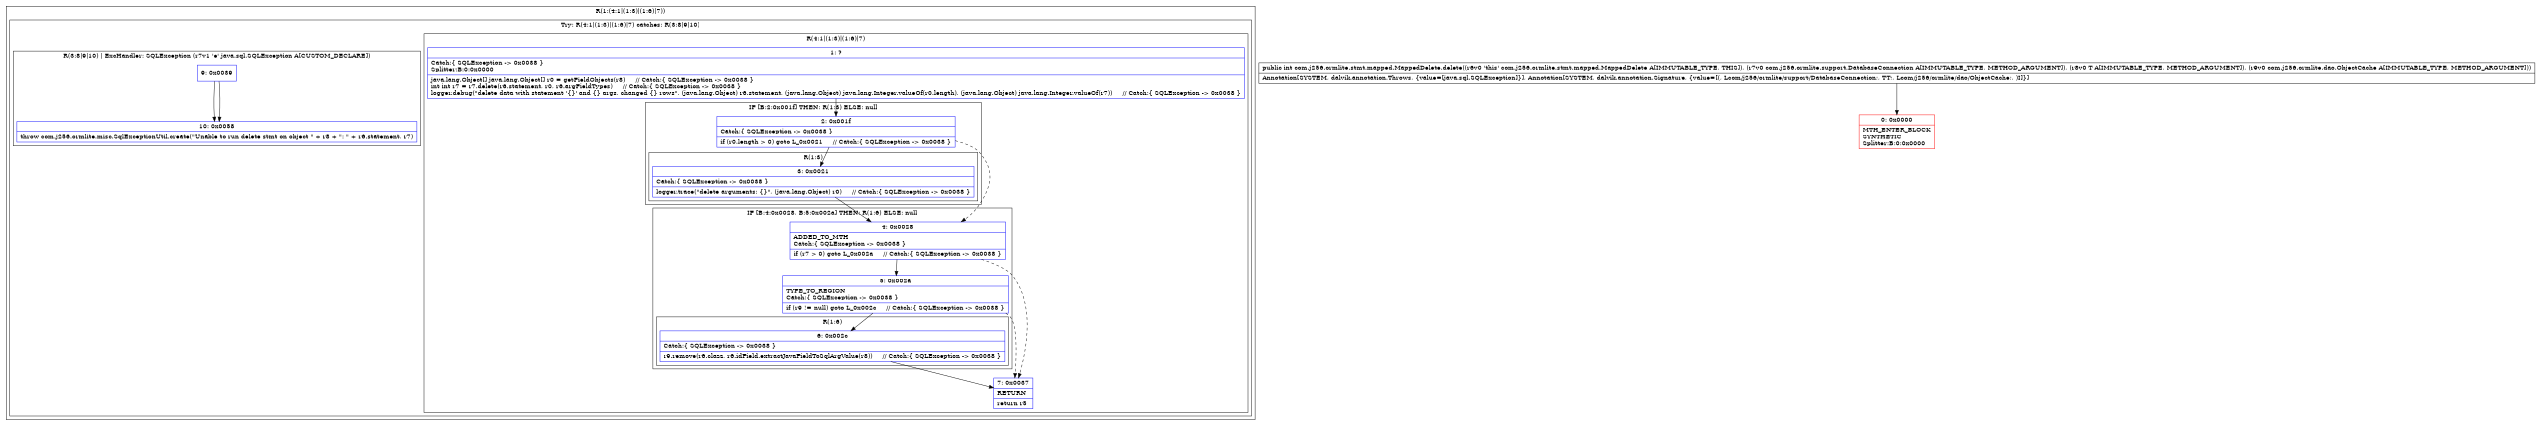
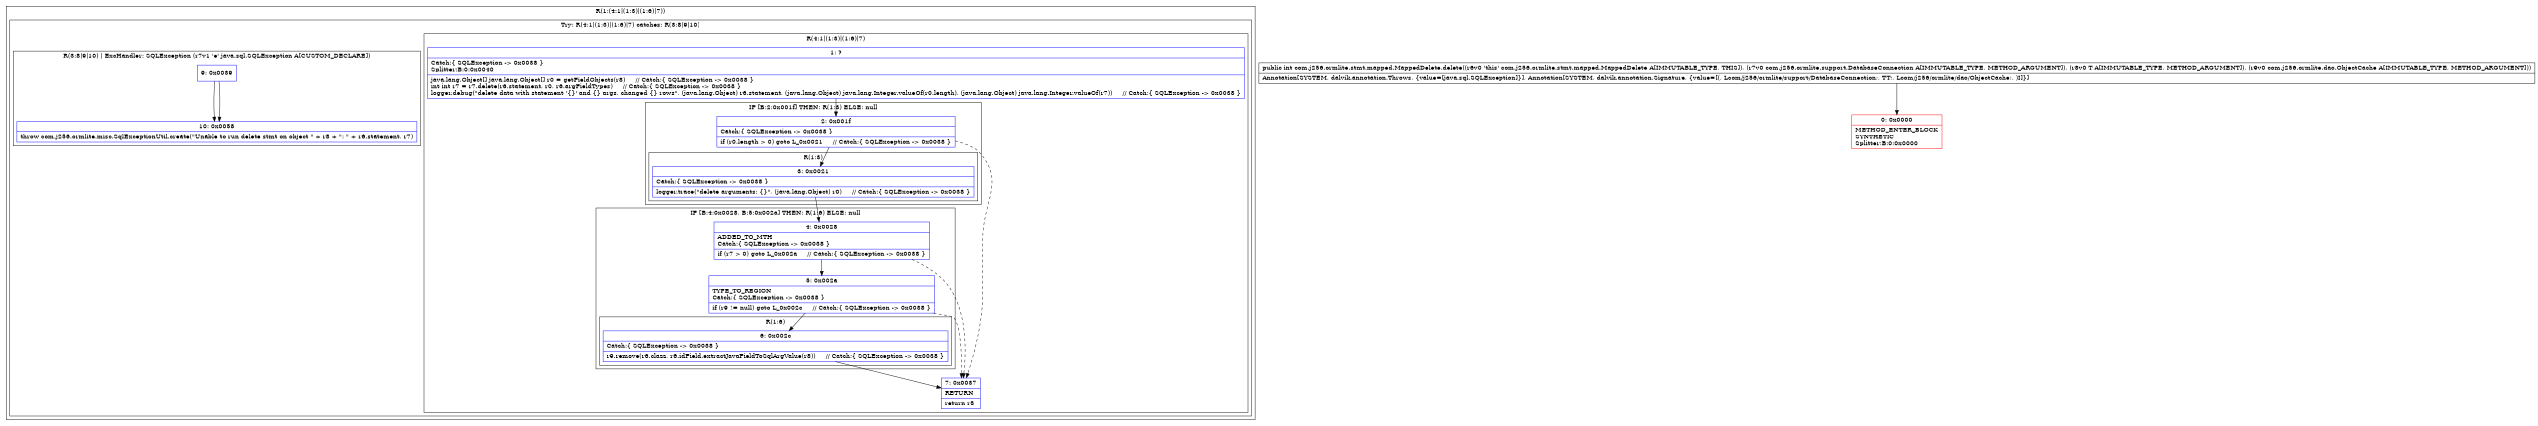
(463, 70) -> (463, 70)
(1897, 130) -> (1897, 130)
(990, 175) -> (983, 248)
